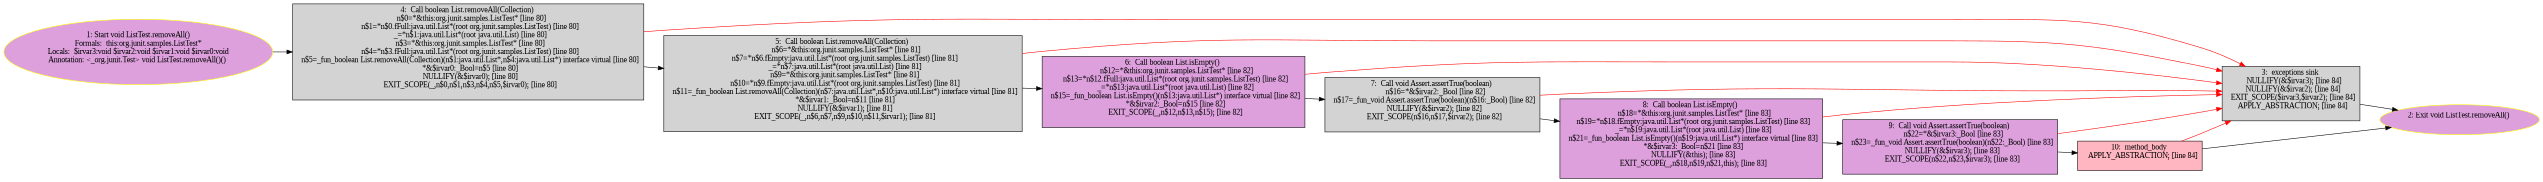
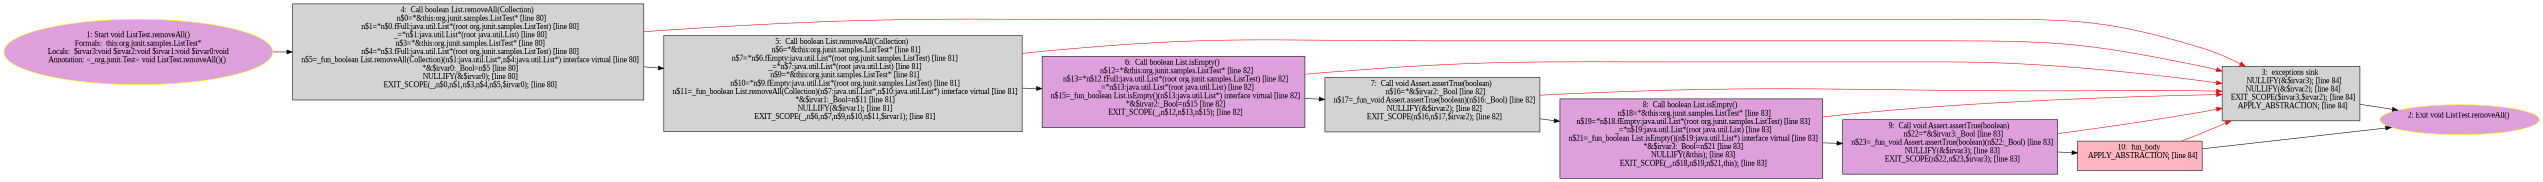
(2140, 156) -> (2140, 156)
